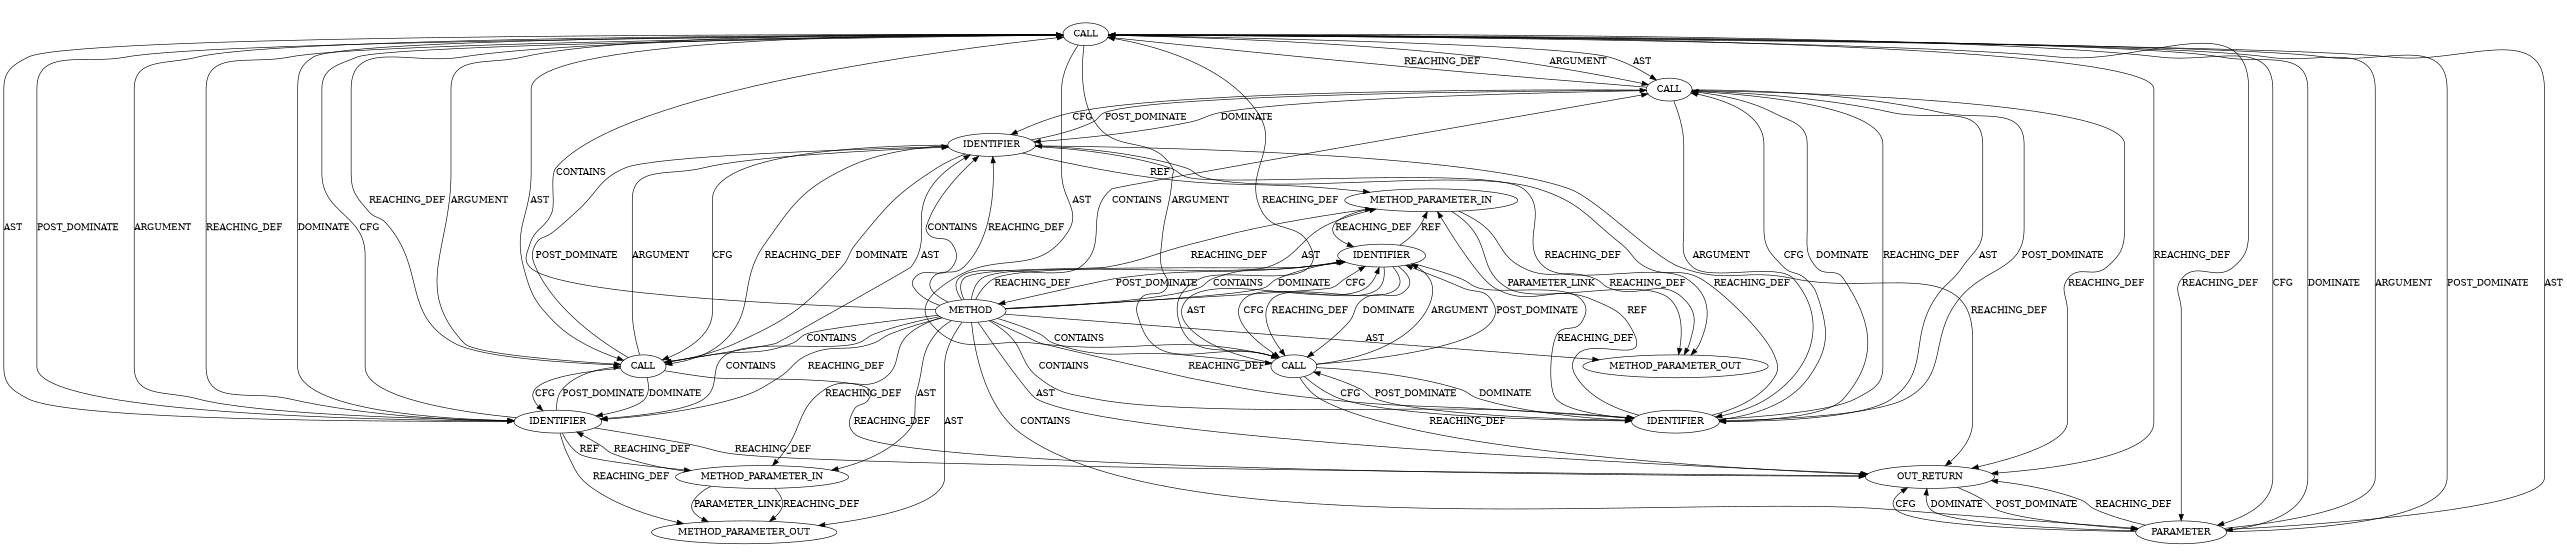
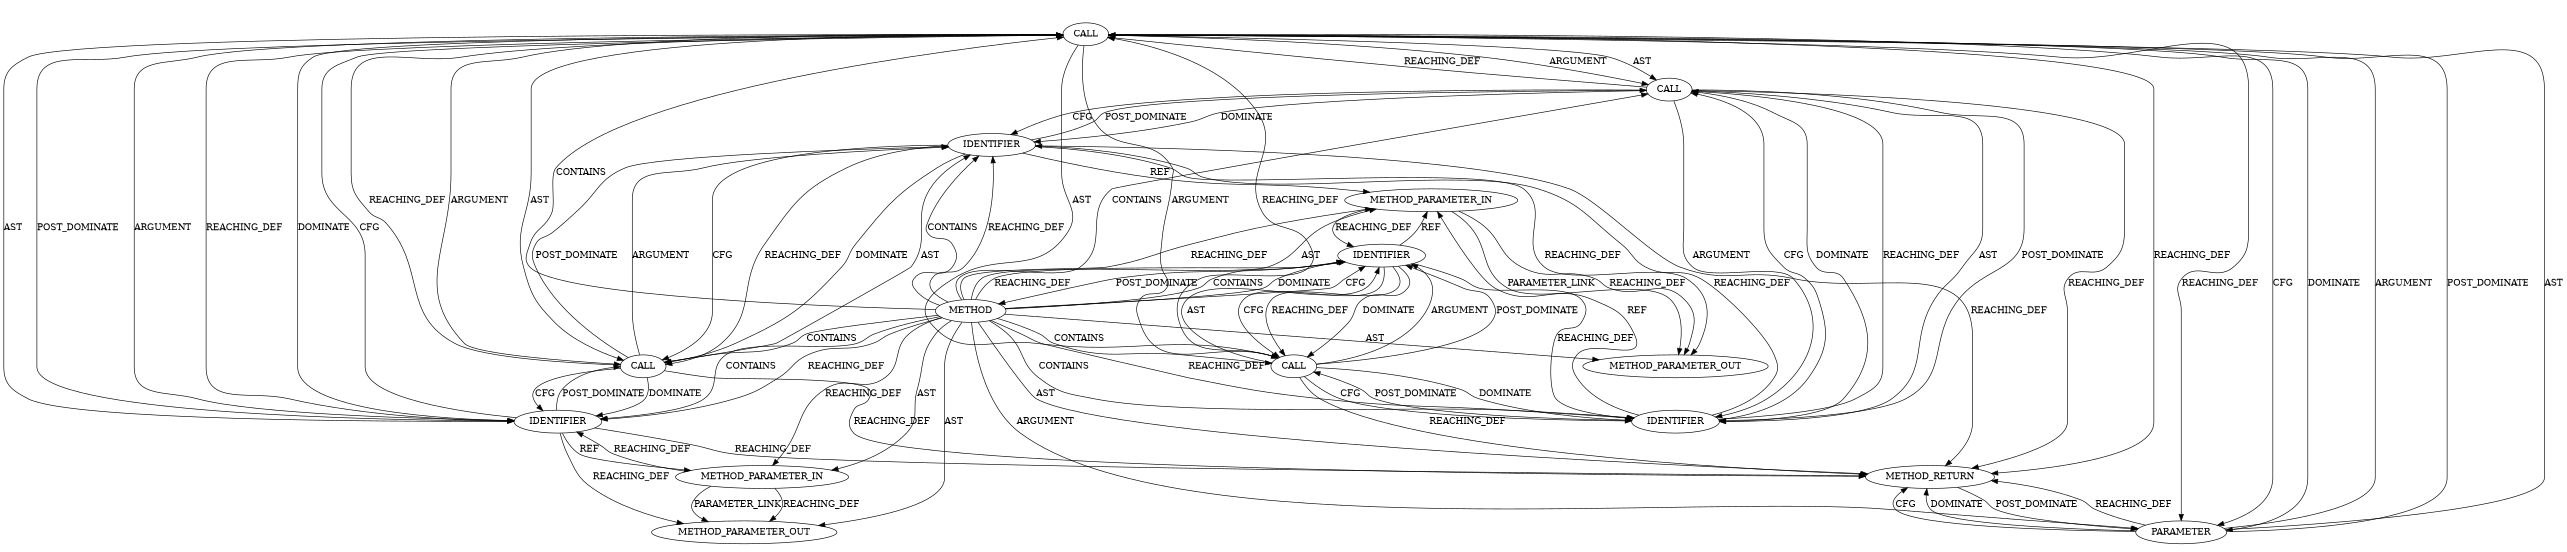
(1045, 422) -> (1045, 422)
(1930, 477) -> (1930, 477)
